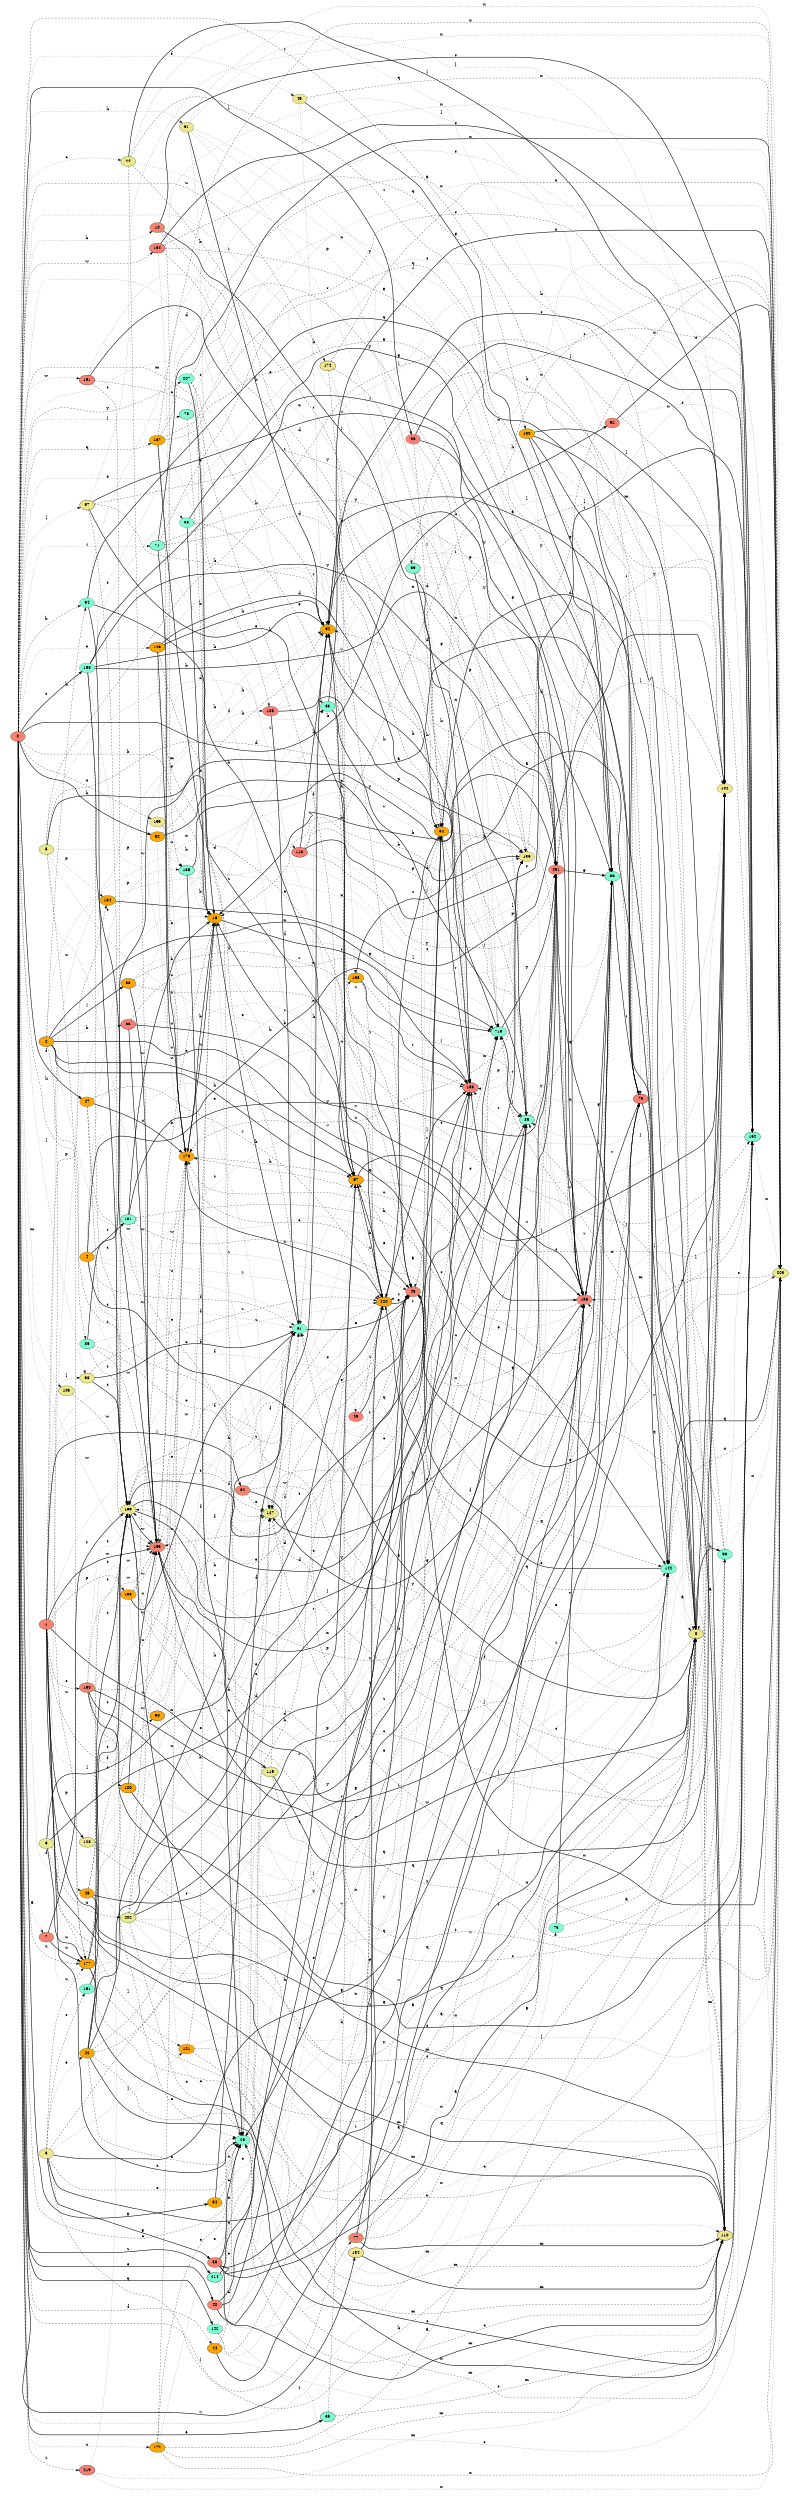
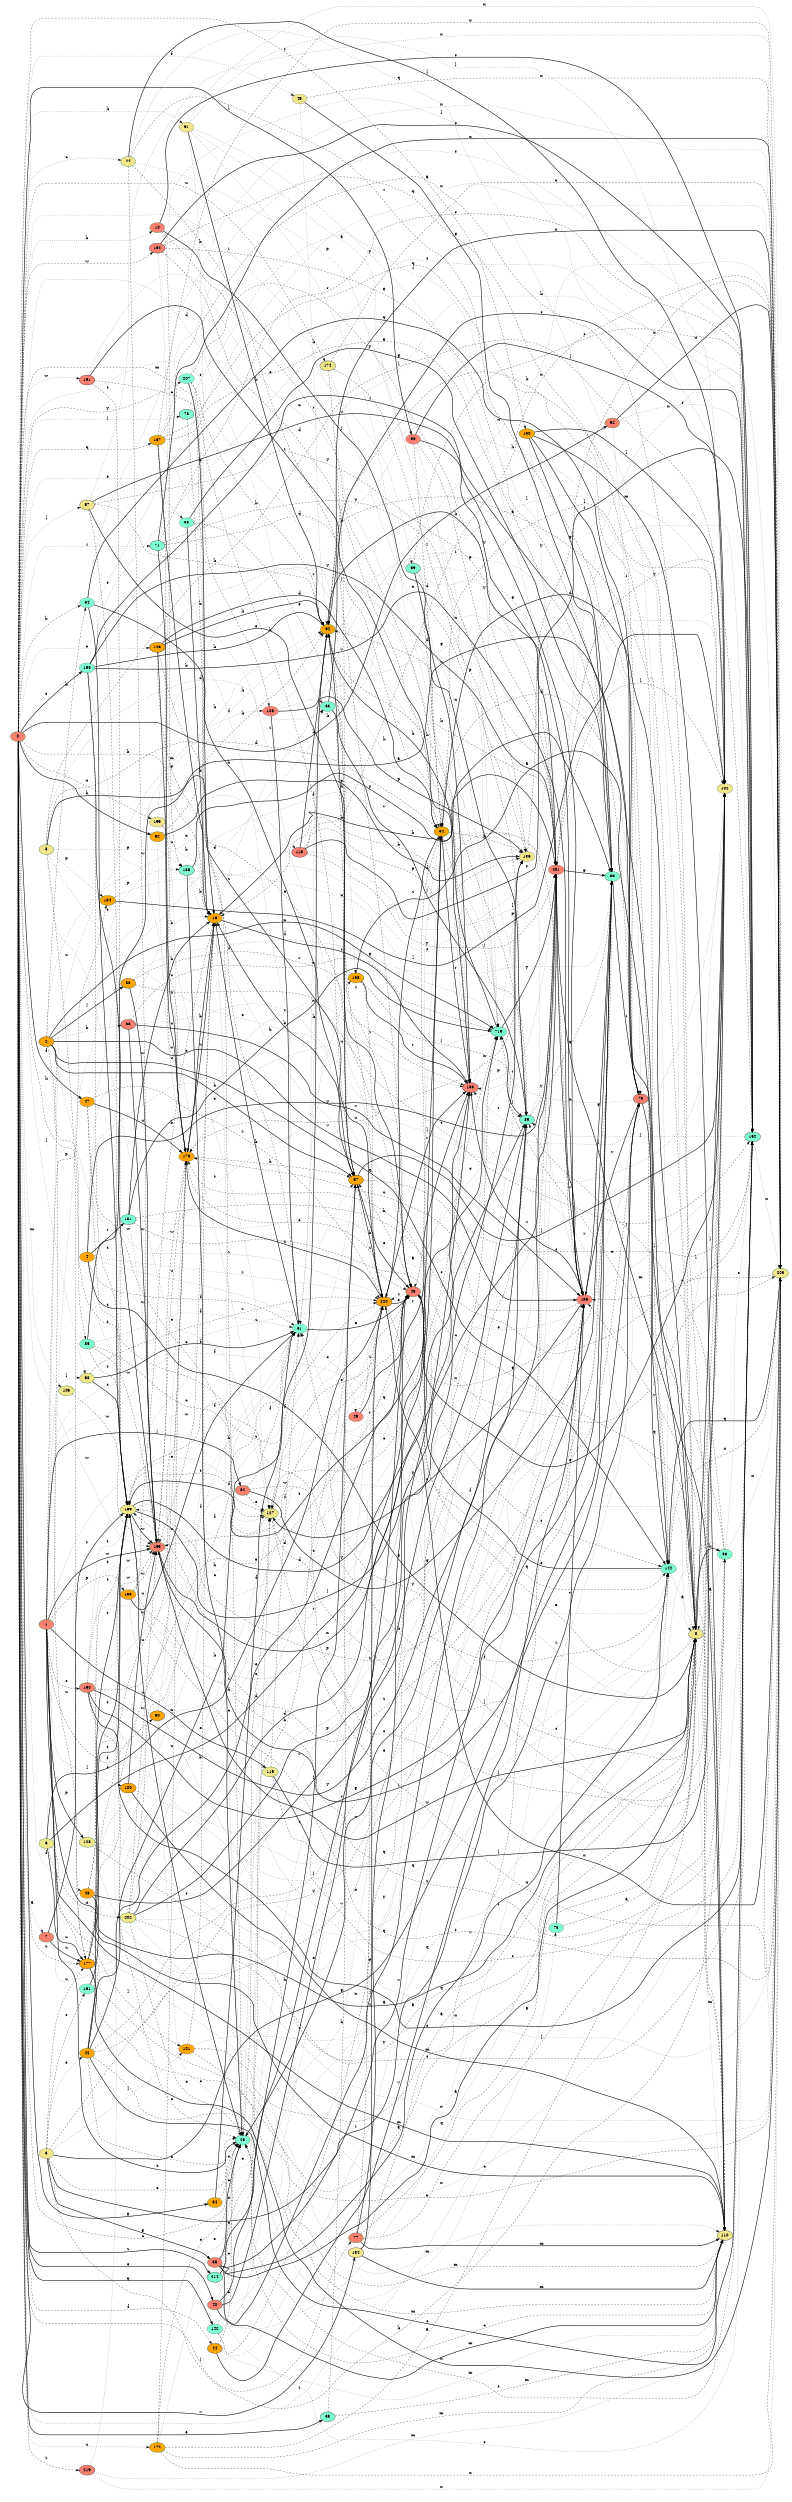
(342, 237) -> (342, 237)
(666, 897) -> (666, 897)
(542, 1521) -> (542, 1521)
